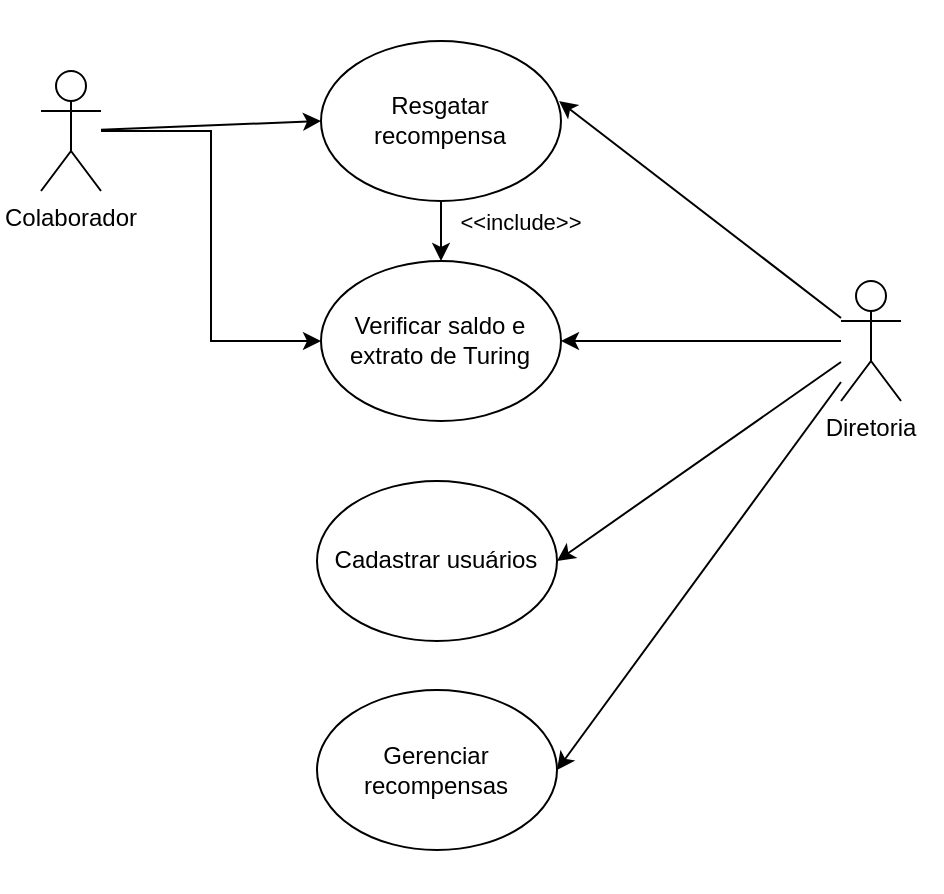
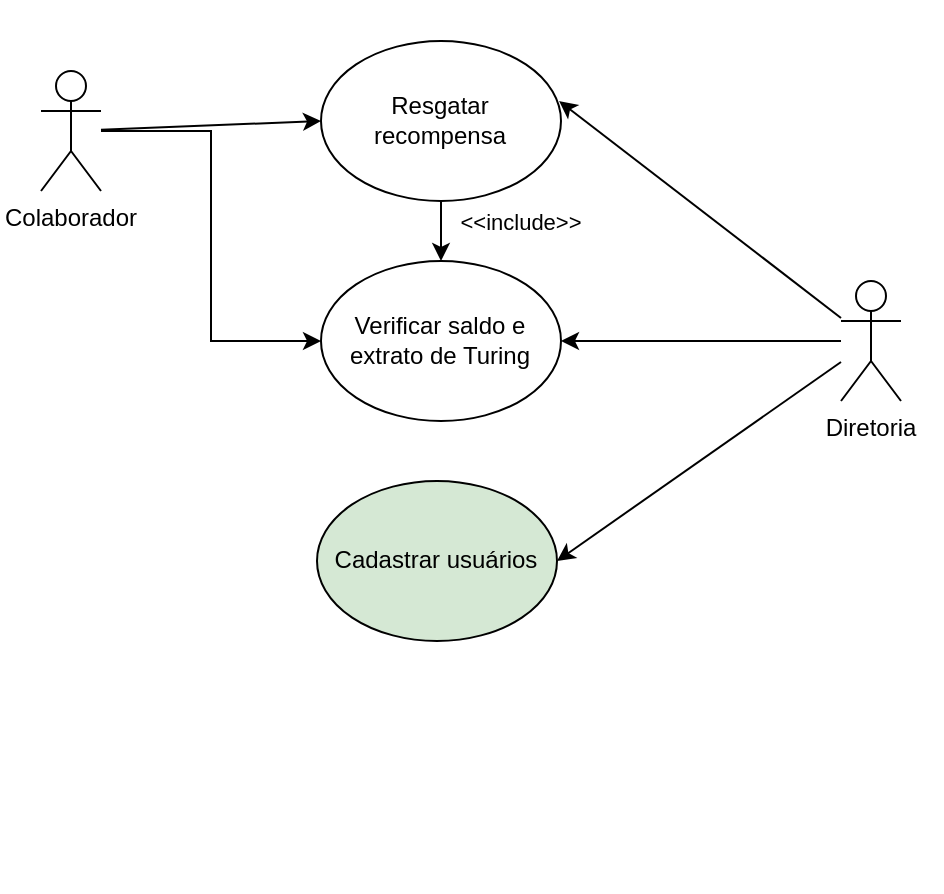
(437, 561) -> (437, 561)
(703, 571) -> none
(437, 770) -> none
